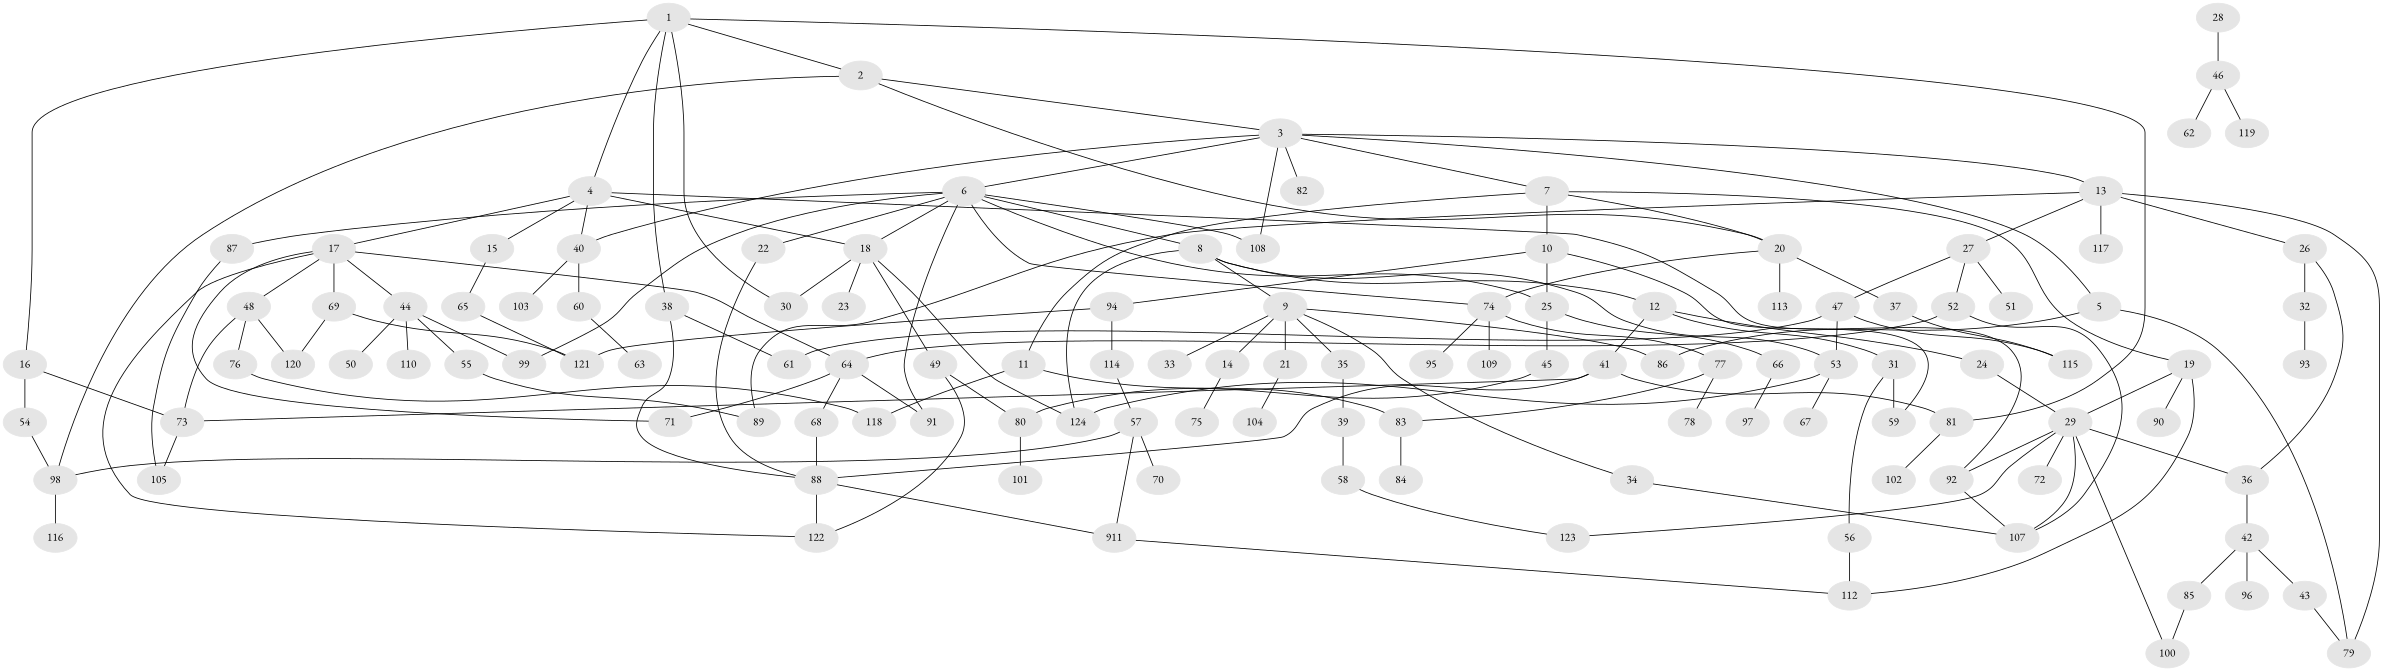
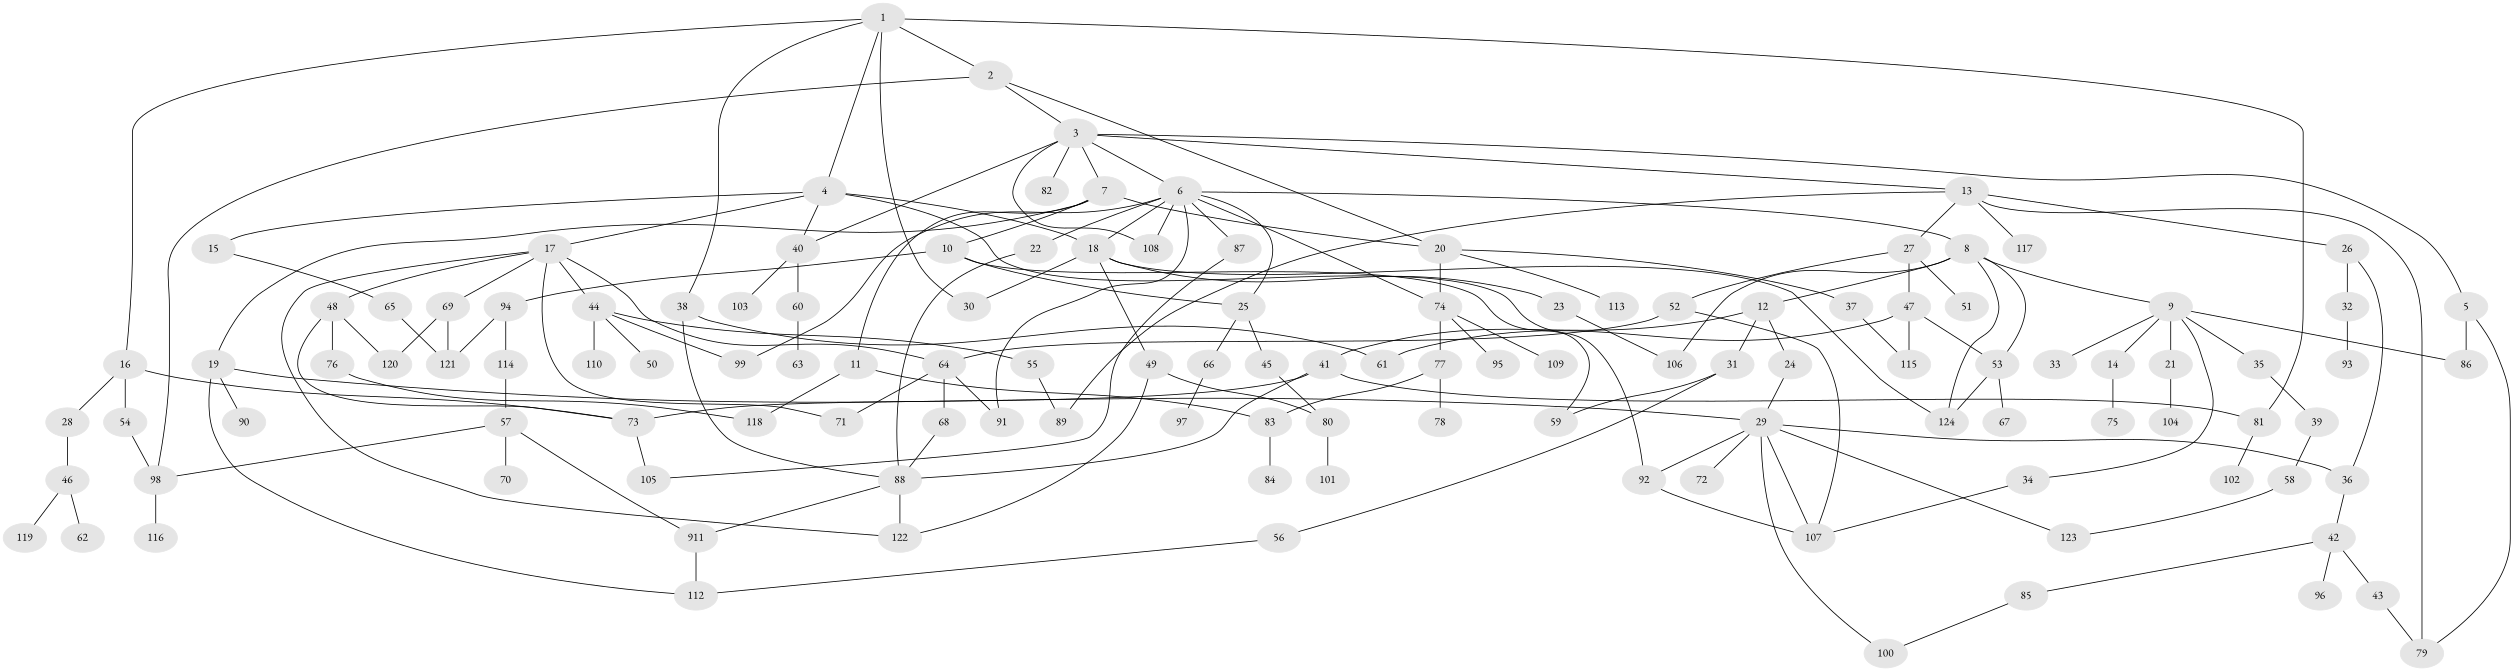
none -> (1675, 364)
none -> (96, 393)
